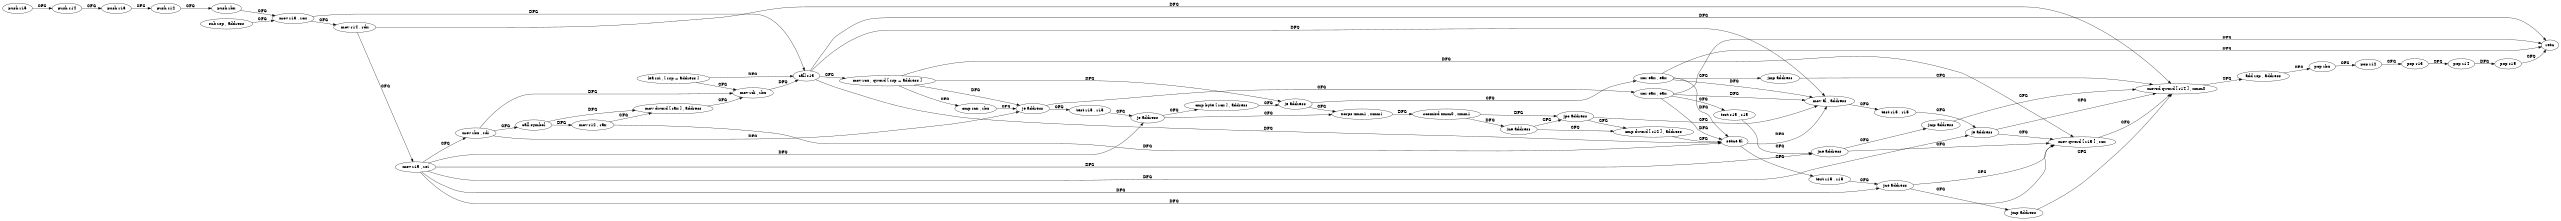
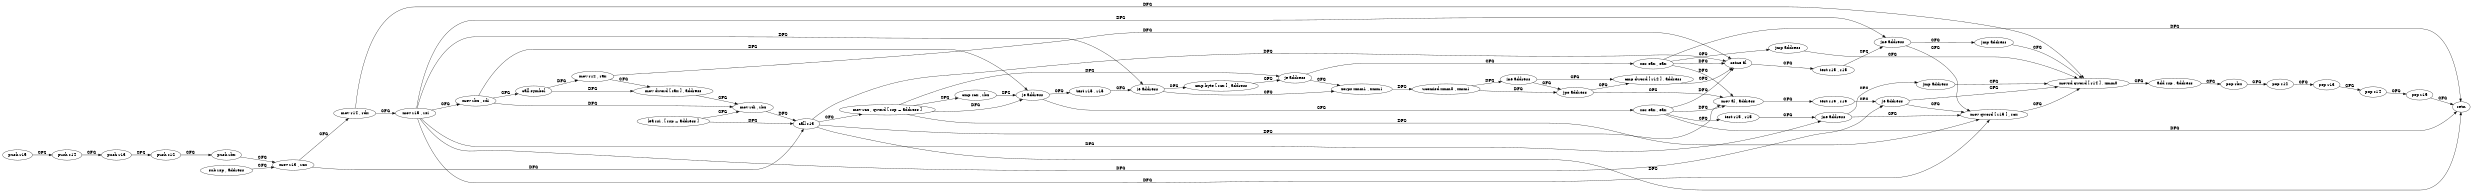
(2485, 62) -> (2396, 91)
(1793, 139) -> none
